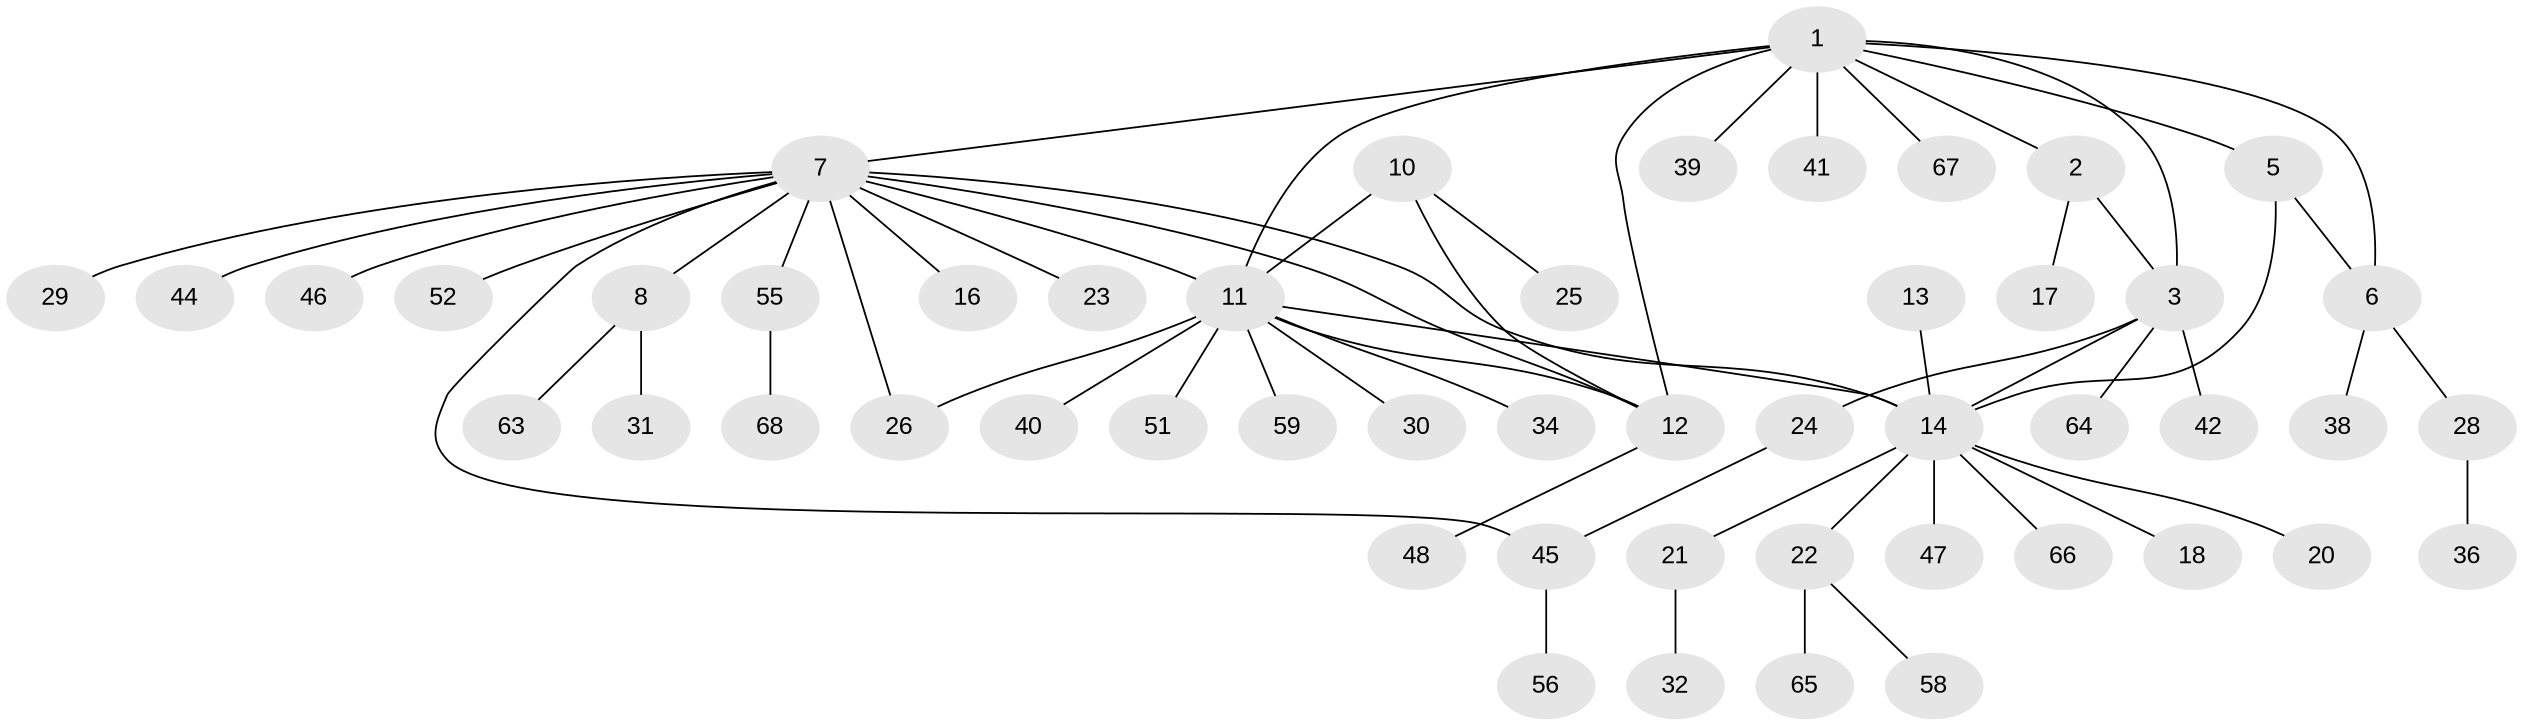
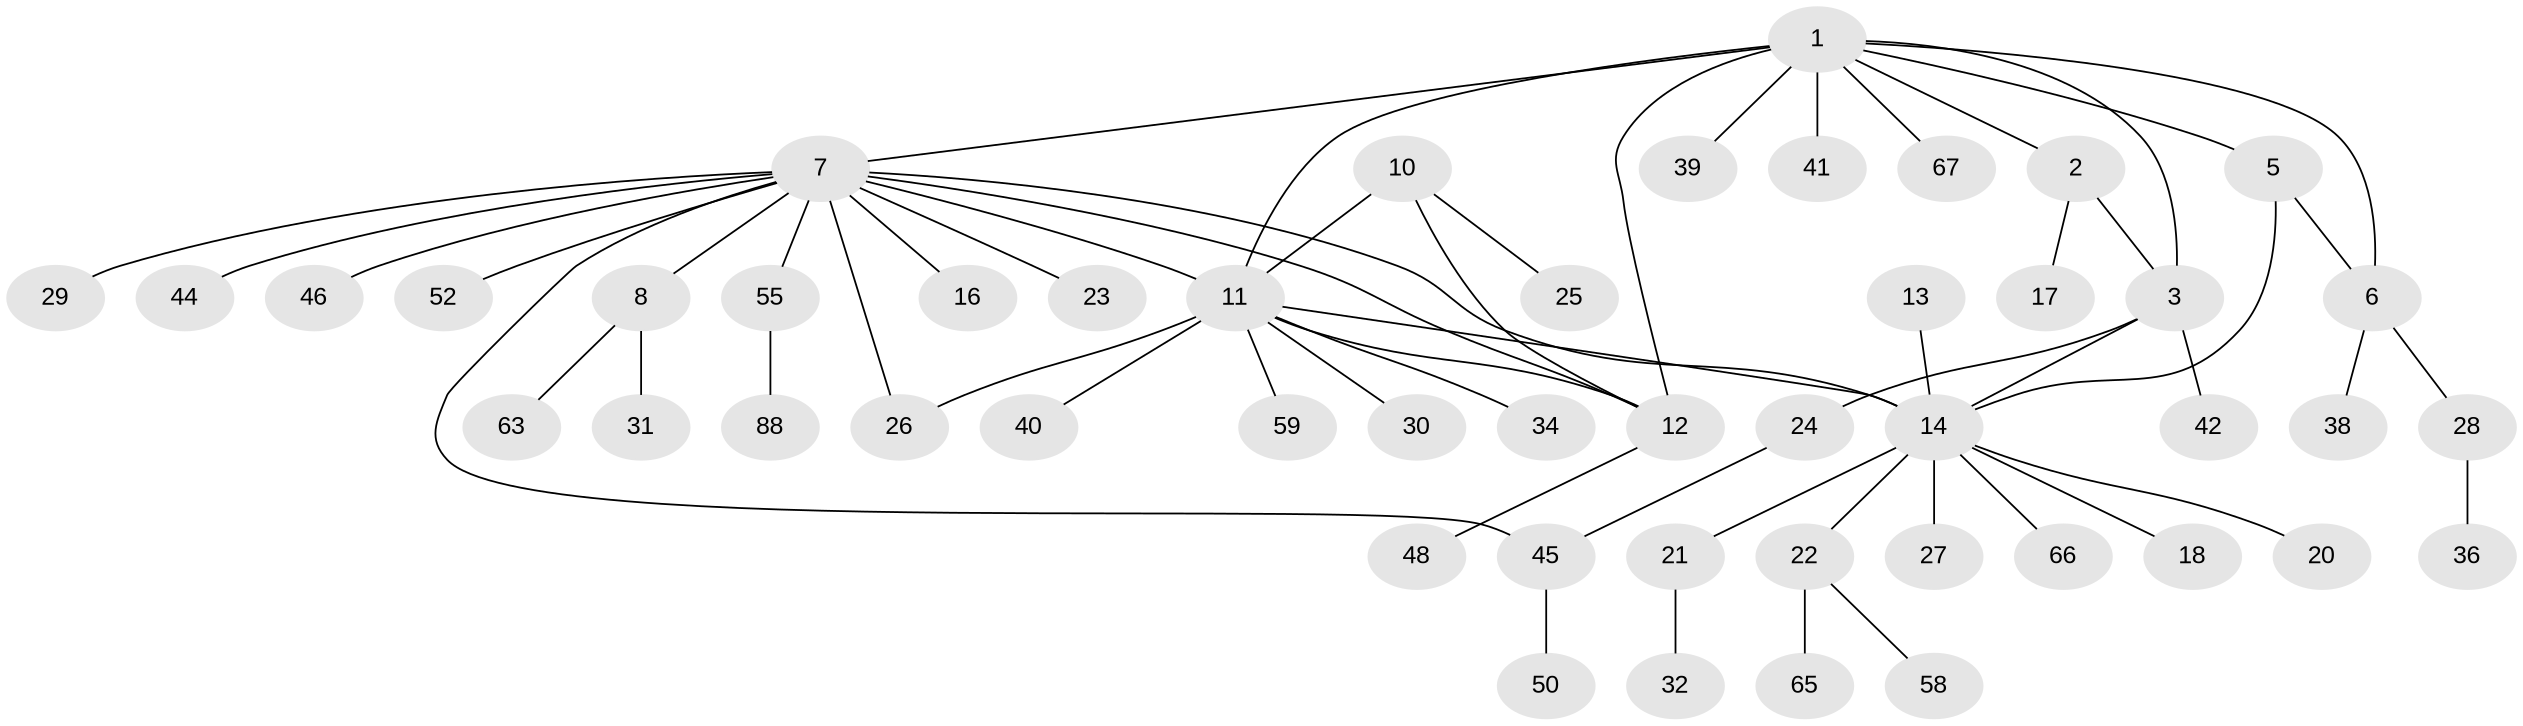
(770, 427) -> (770, 427)
(1158, 427) -> none
(2080, 427) -> none
(1934, 557) -> (1934, 557)
(1546, 686) -> (1546, 686)
